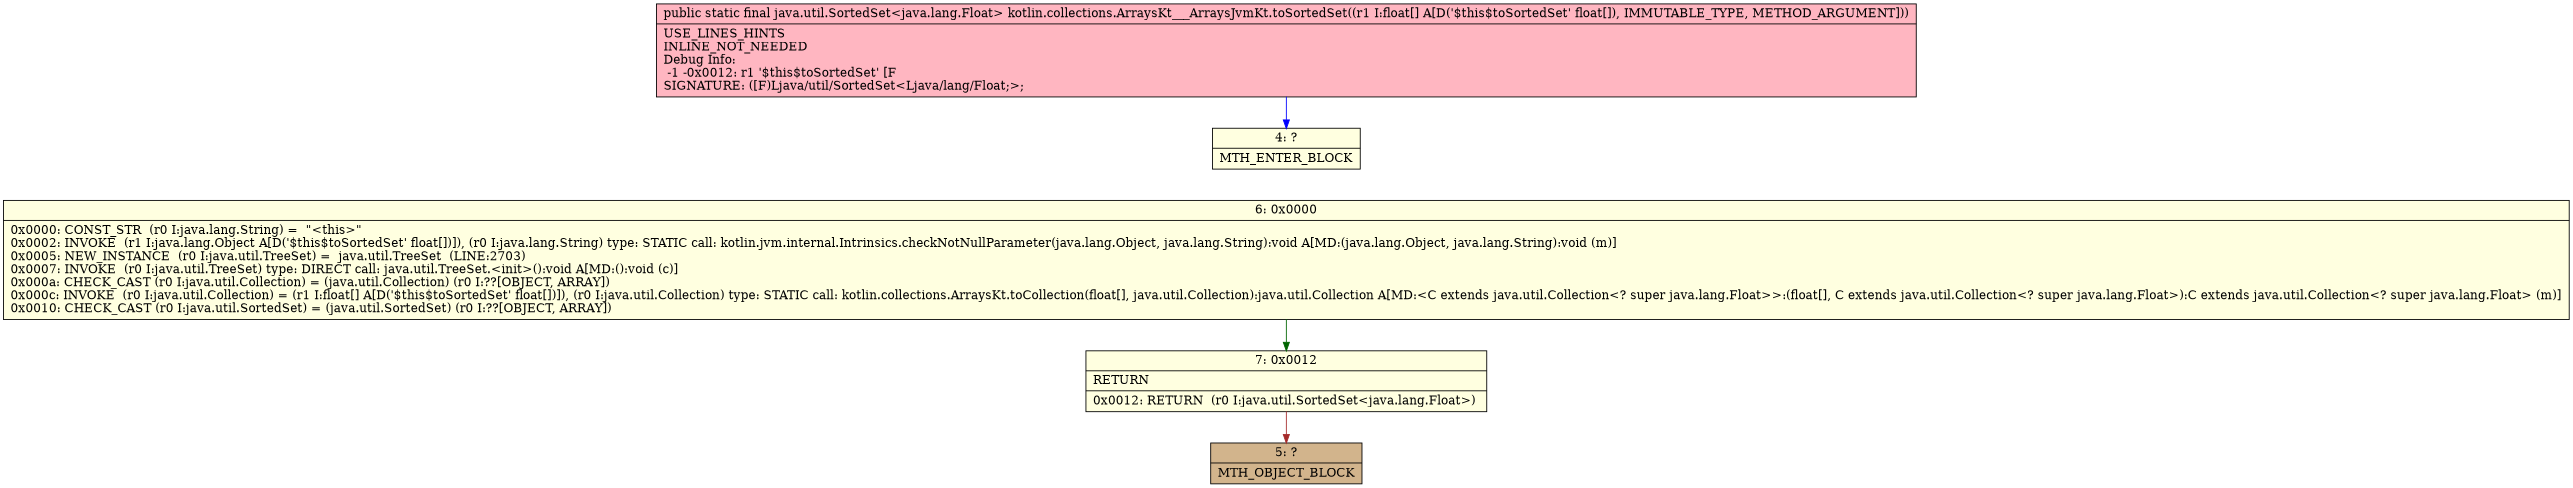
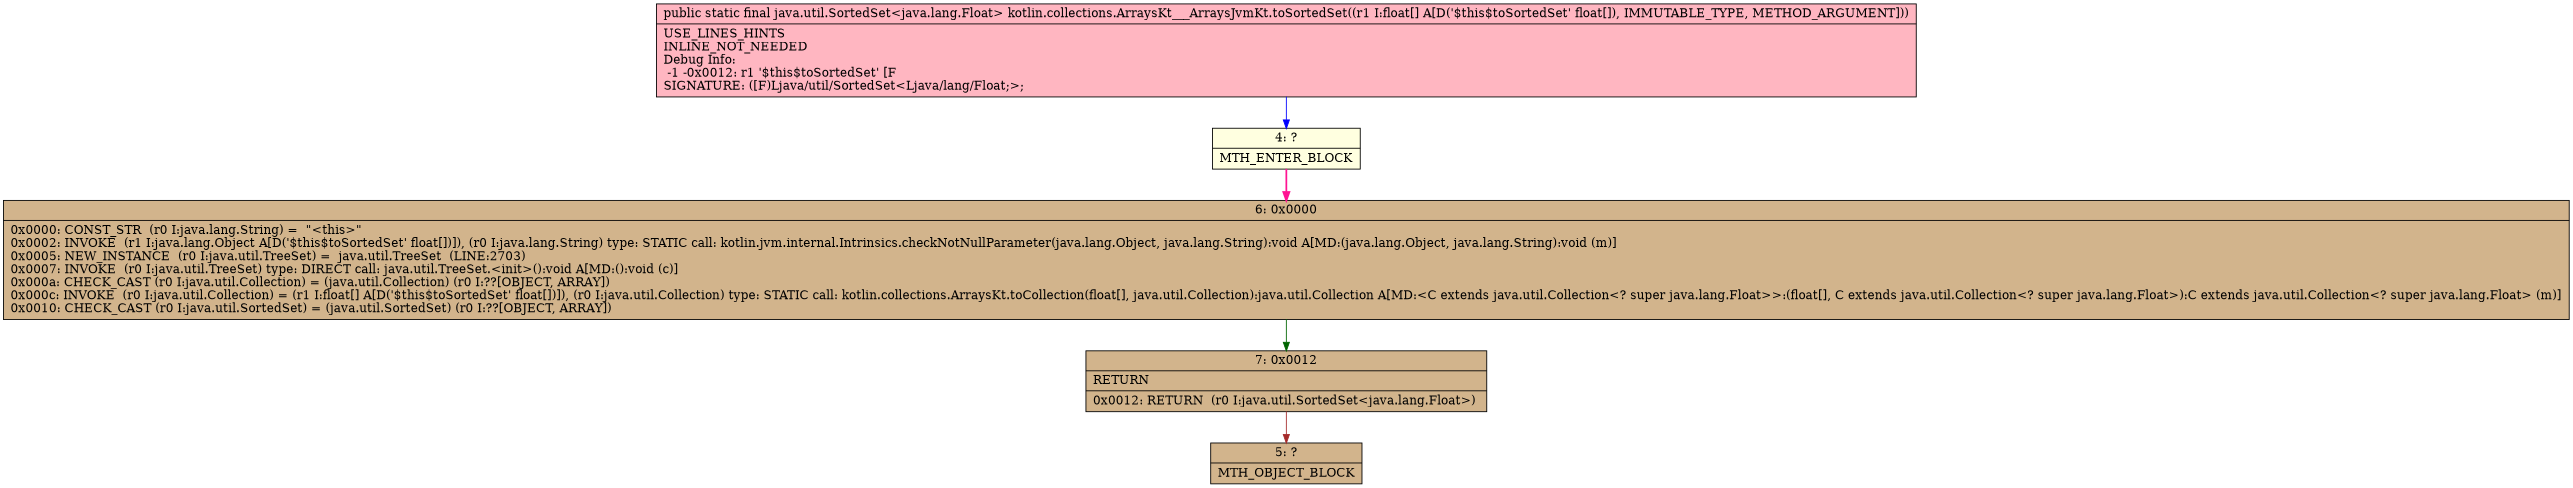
none -> (1286, 180)
(1286, 260) -> (1286, 260)
(1286, 381) -> (1286, 381)
